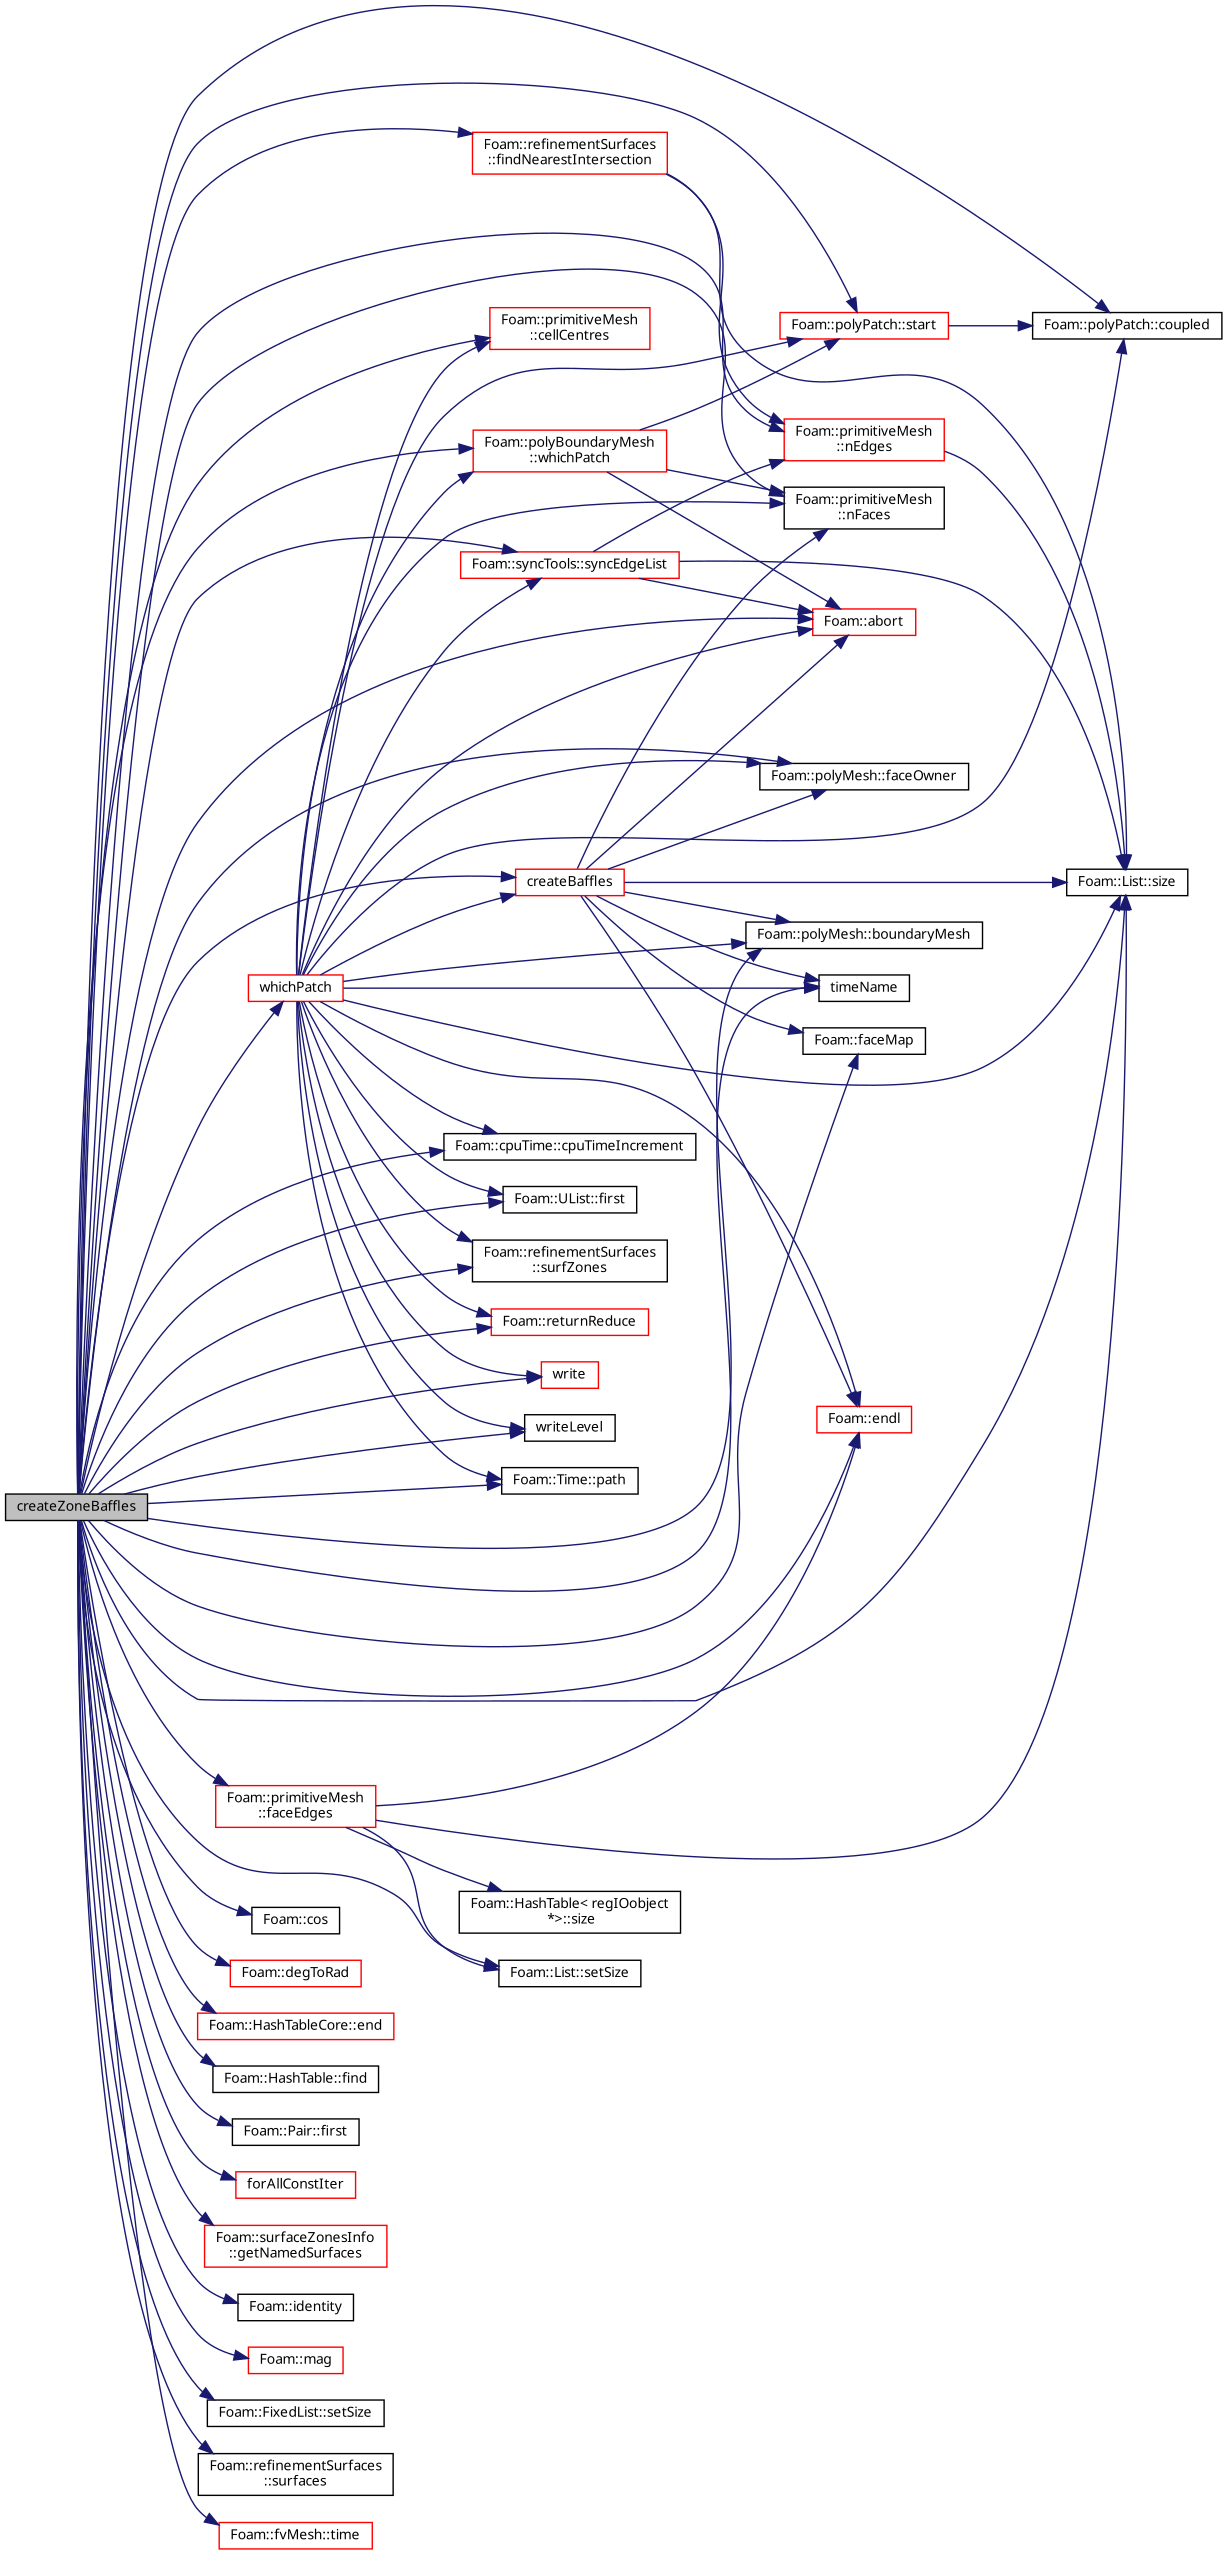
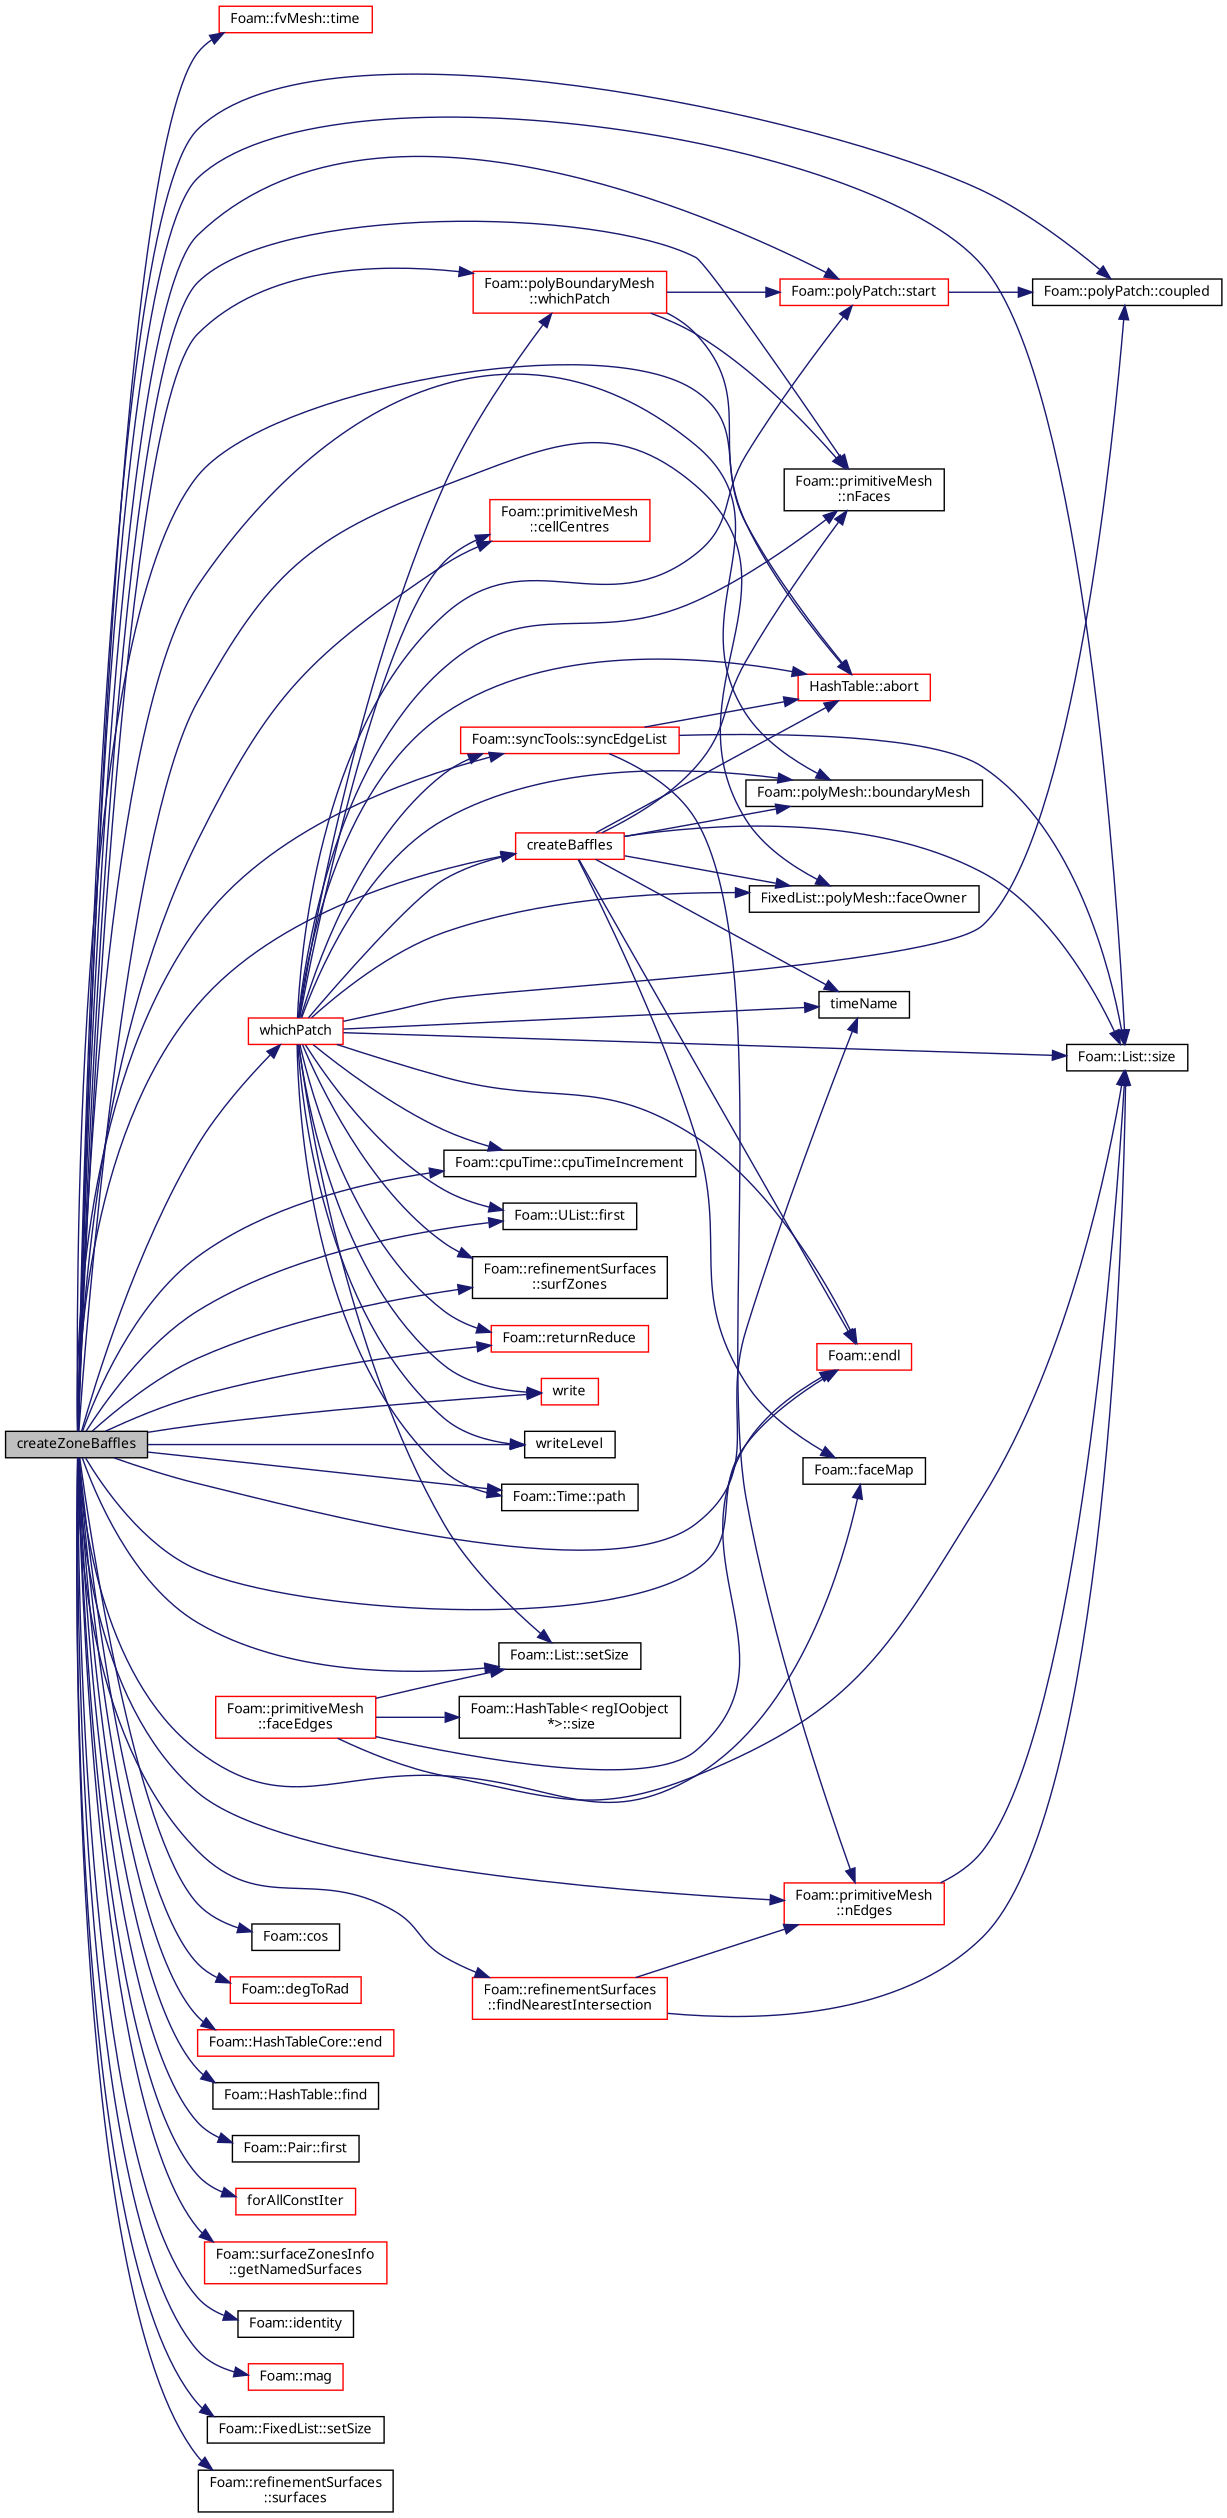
(864, 622) -> (864, 687)
(864, 777) -> (864, 899)
none -> (367, 1345)
(128, 1661) -> none
